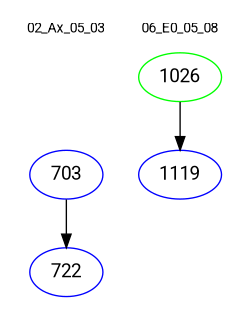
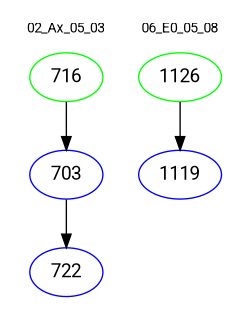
none -> (66, 77)
(180, 77) -> (180, 77)
